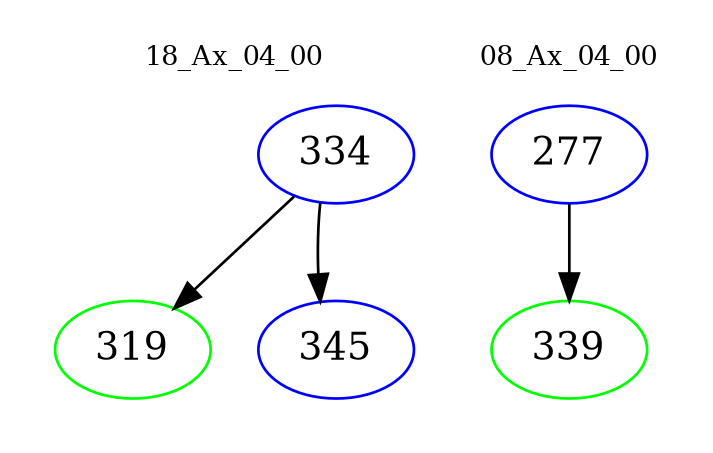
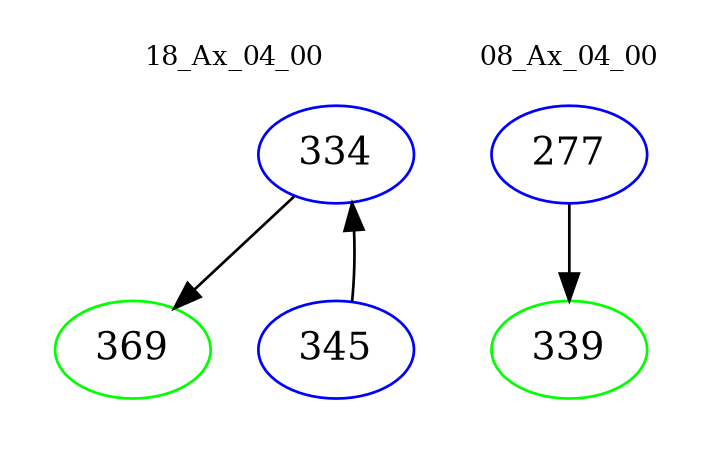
(318, 238) -> (354, 266)
(133, 350) -> (133, 350)
